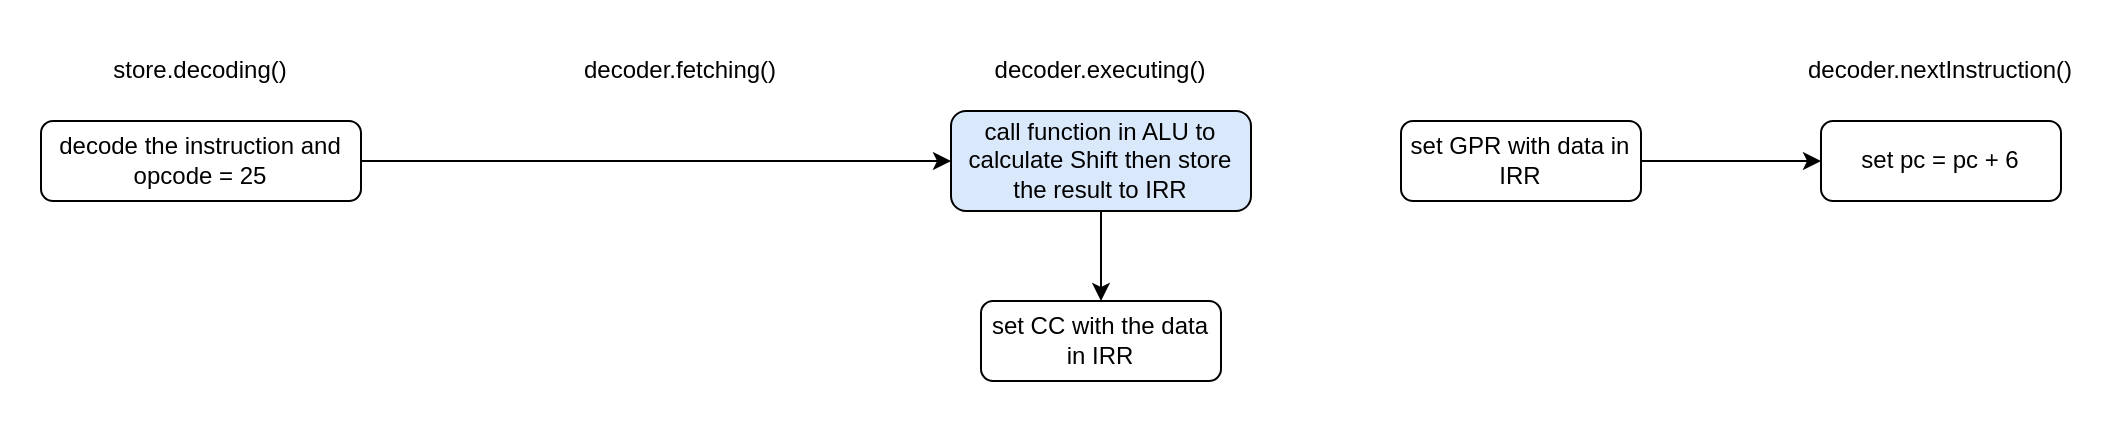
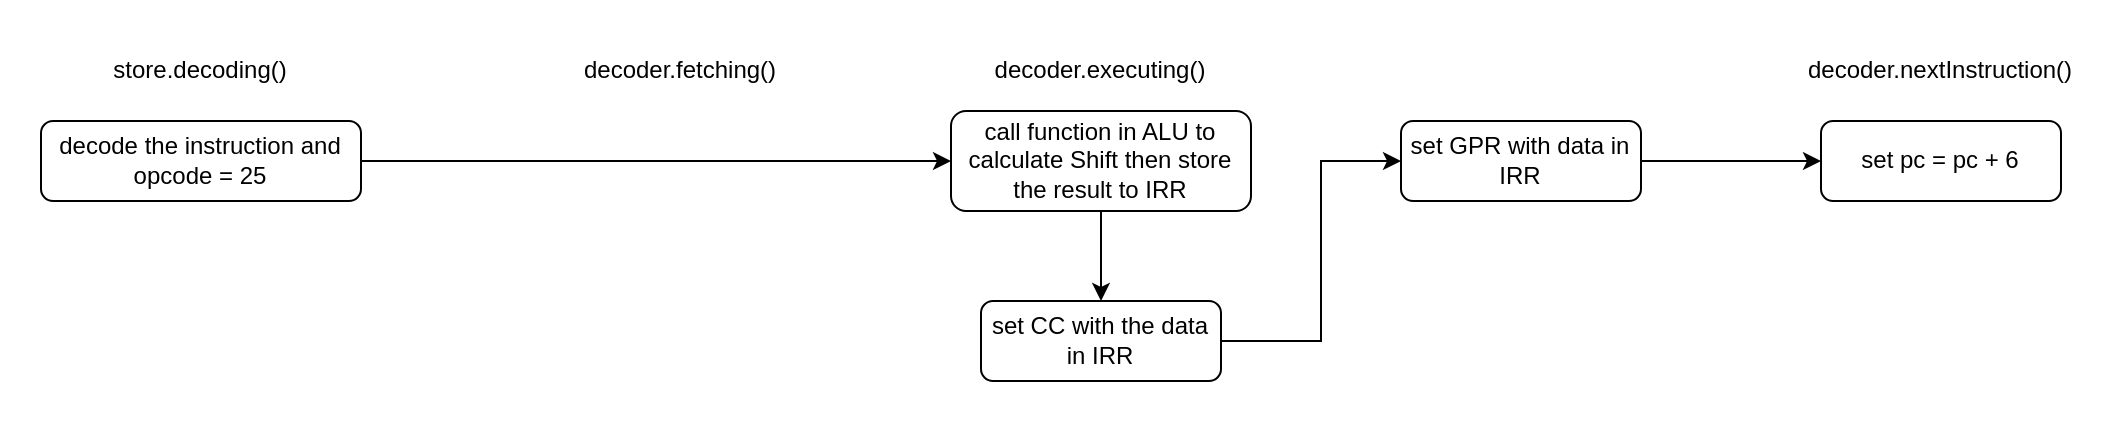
(1101, 161) -> (1101, 161)
none -> (1321, 268)
